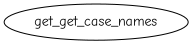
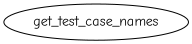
(96, 22) -> (96, 22)
